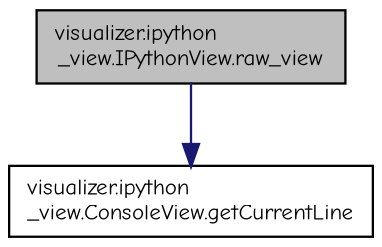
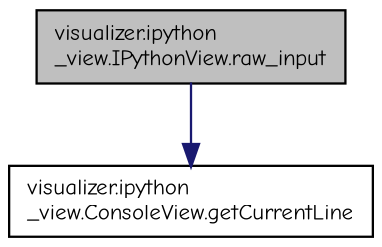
(191, 47) -> (191, 47)
